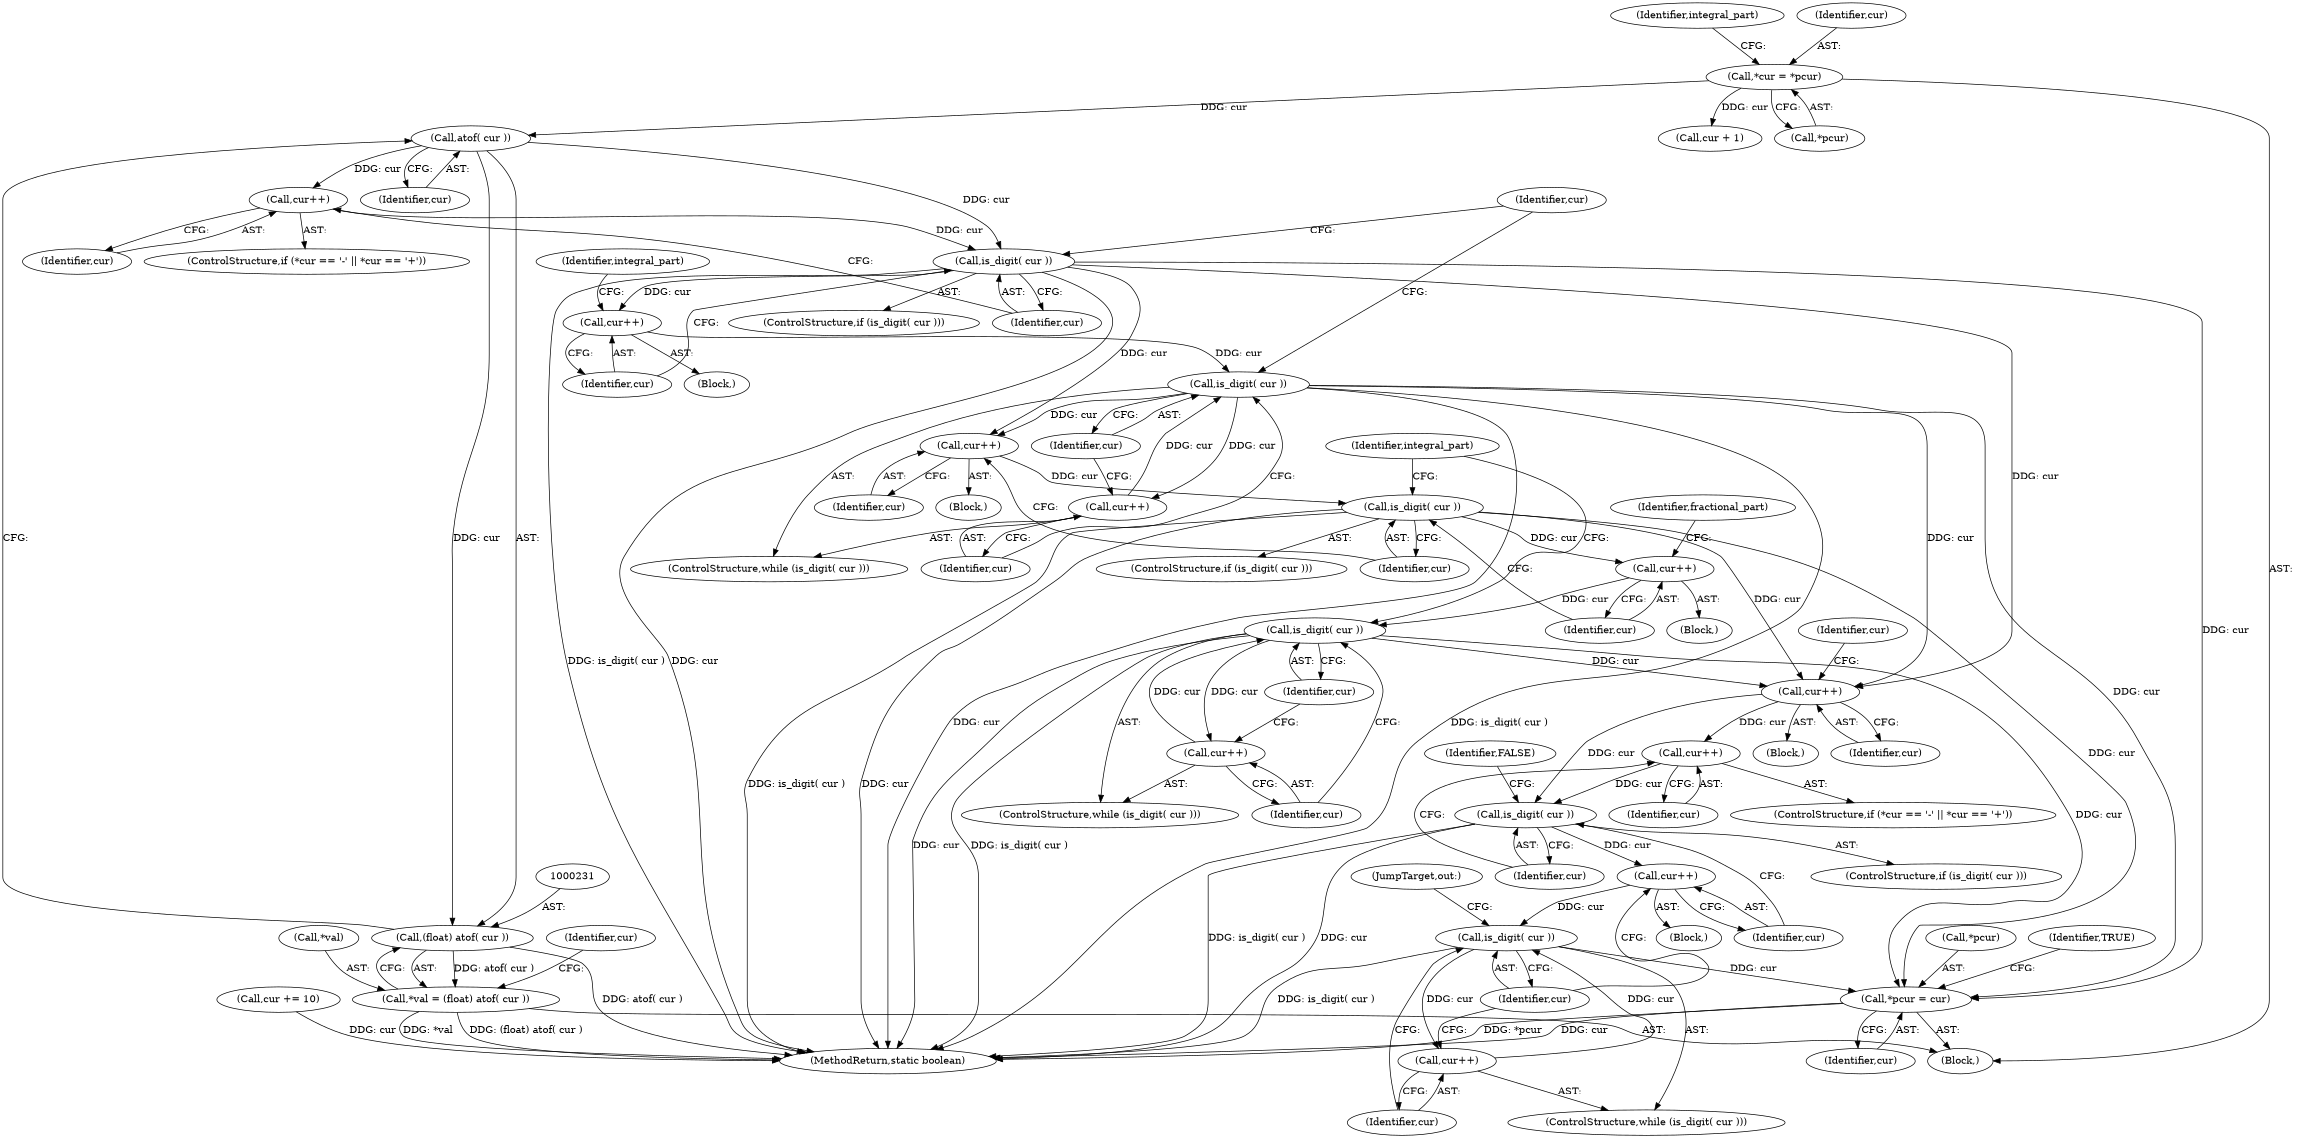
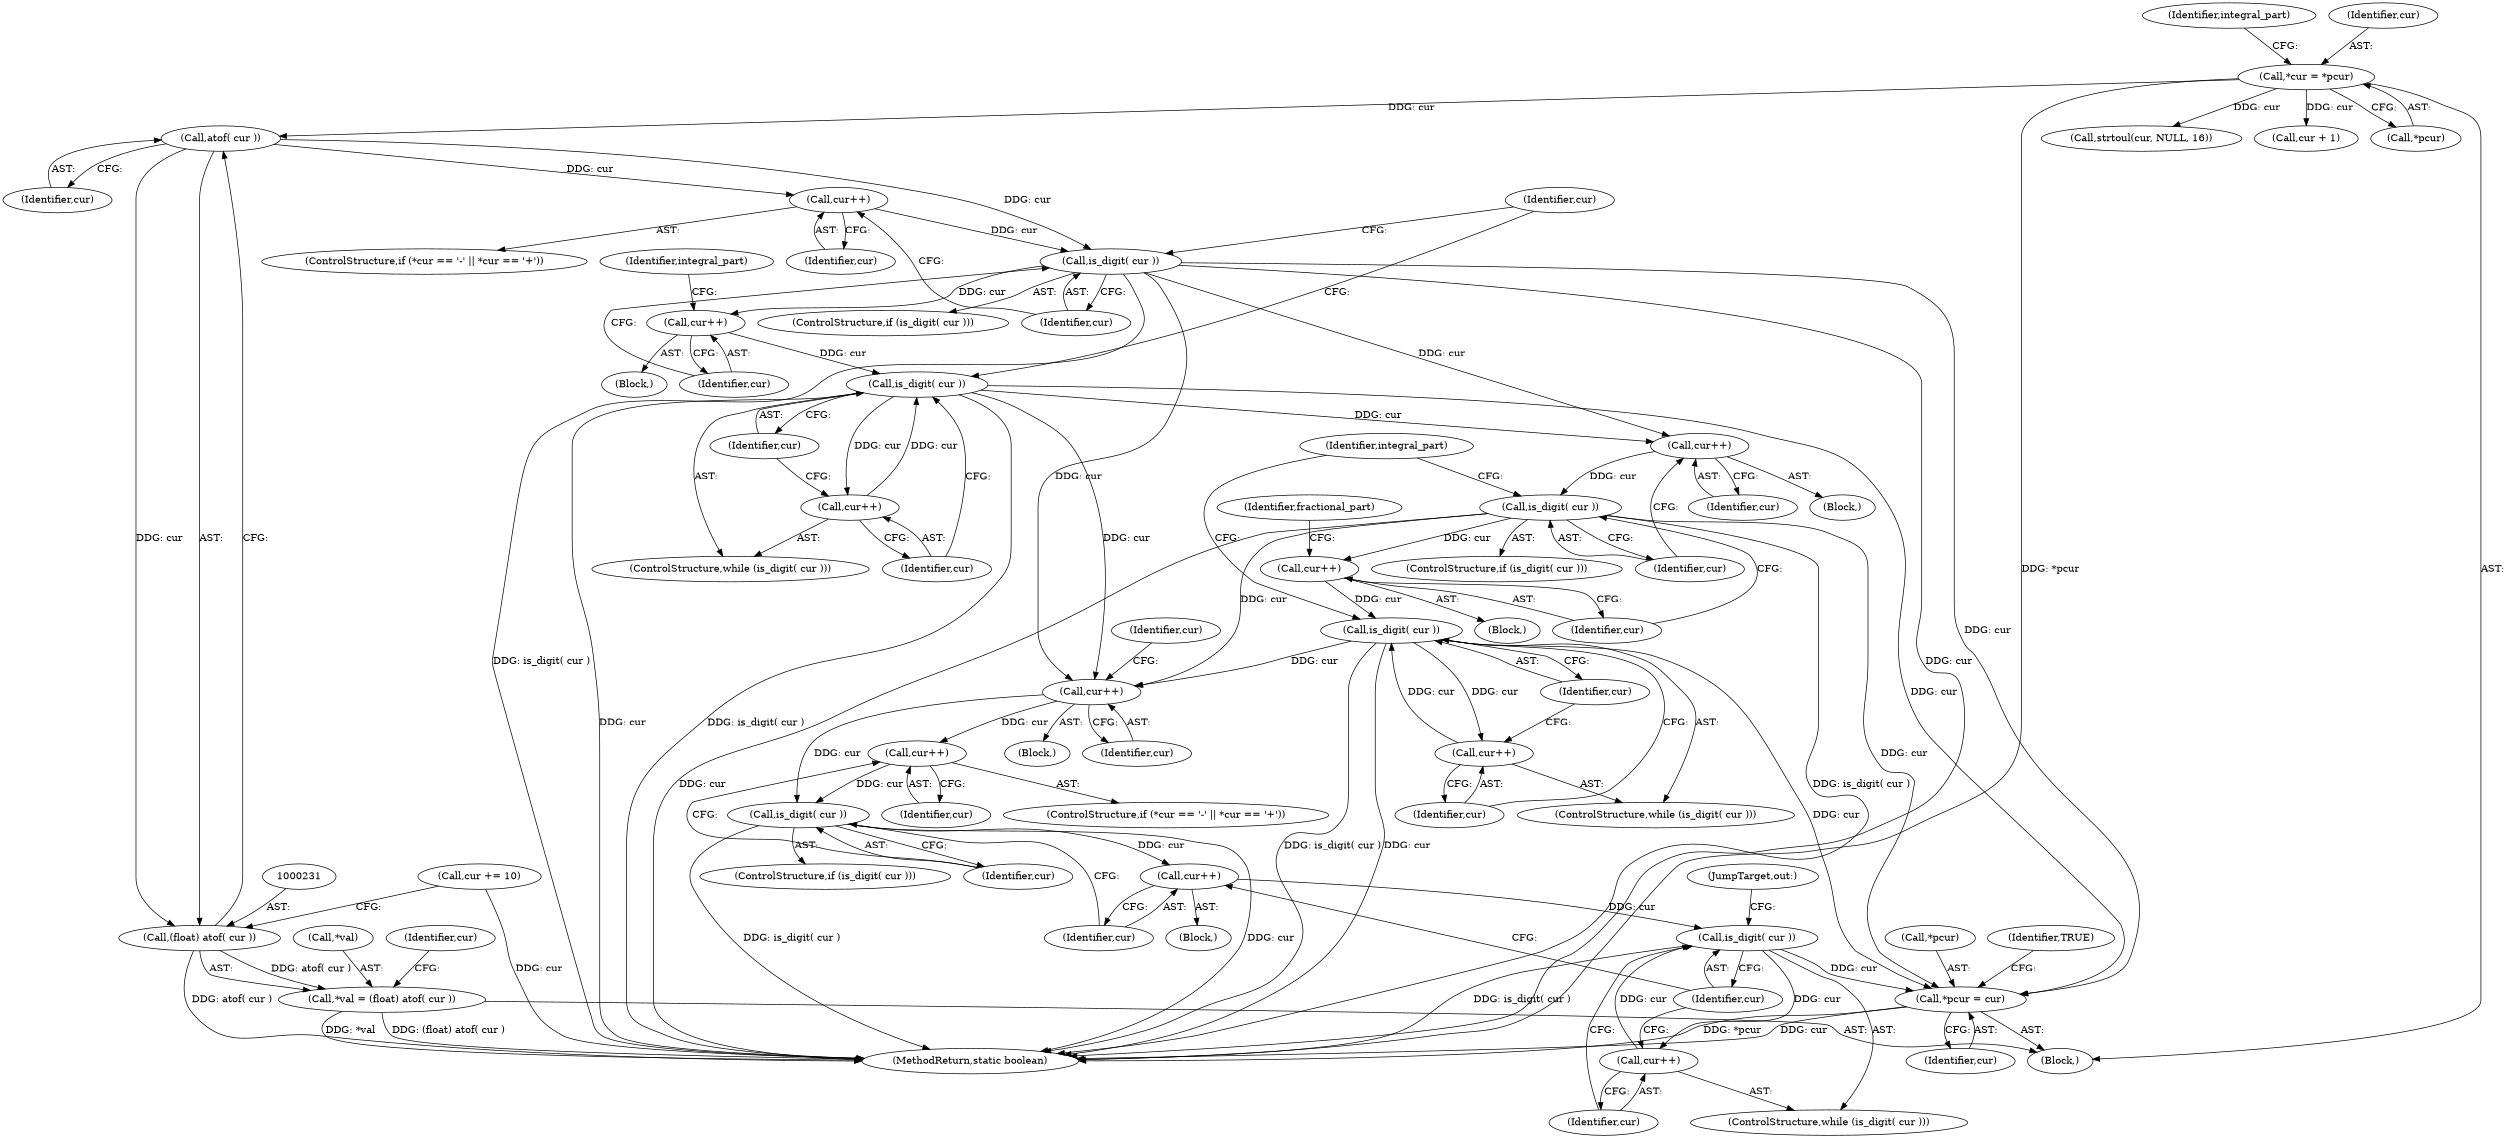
none -> (2142, 139)
(1490, 754) -> none
none -> (1950, 809)
(377, 970) -> (346, 906)
